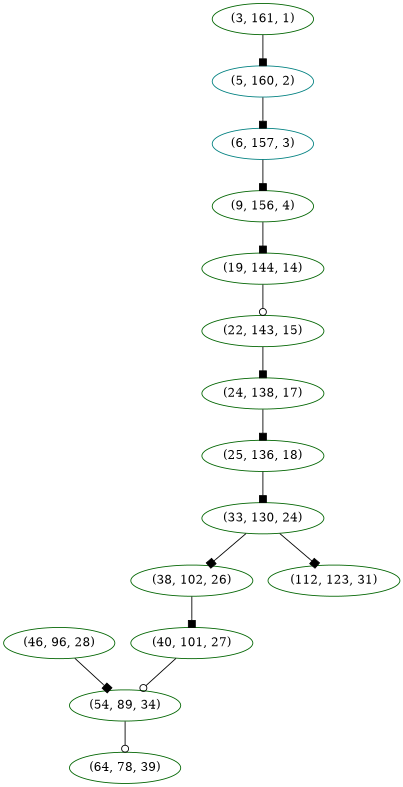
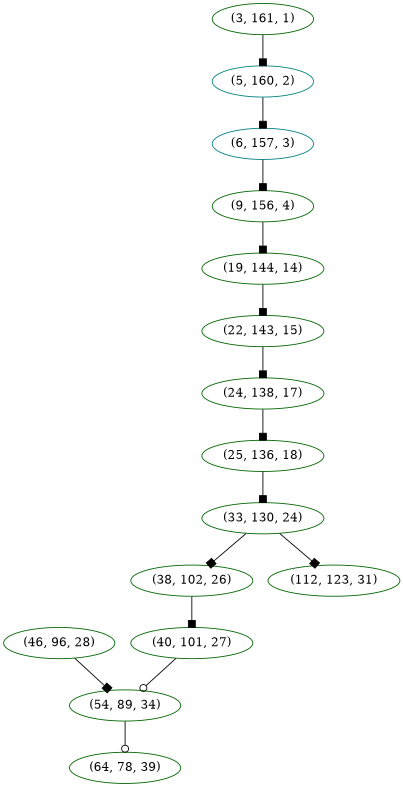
(263, 296) -> (263, 296)
